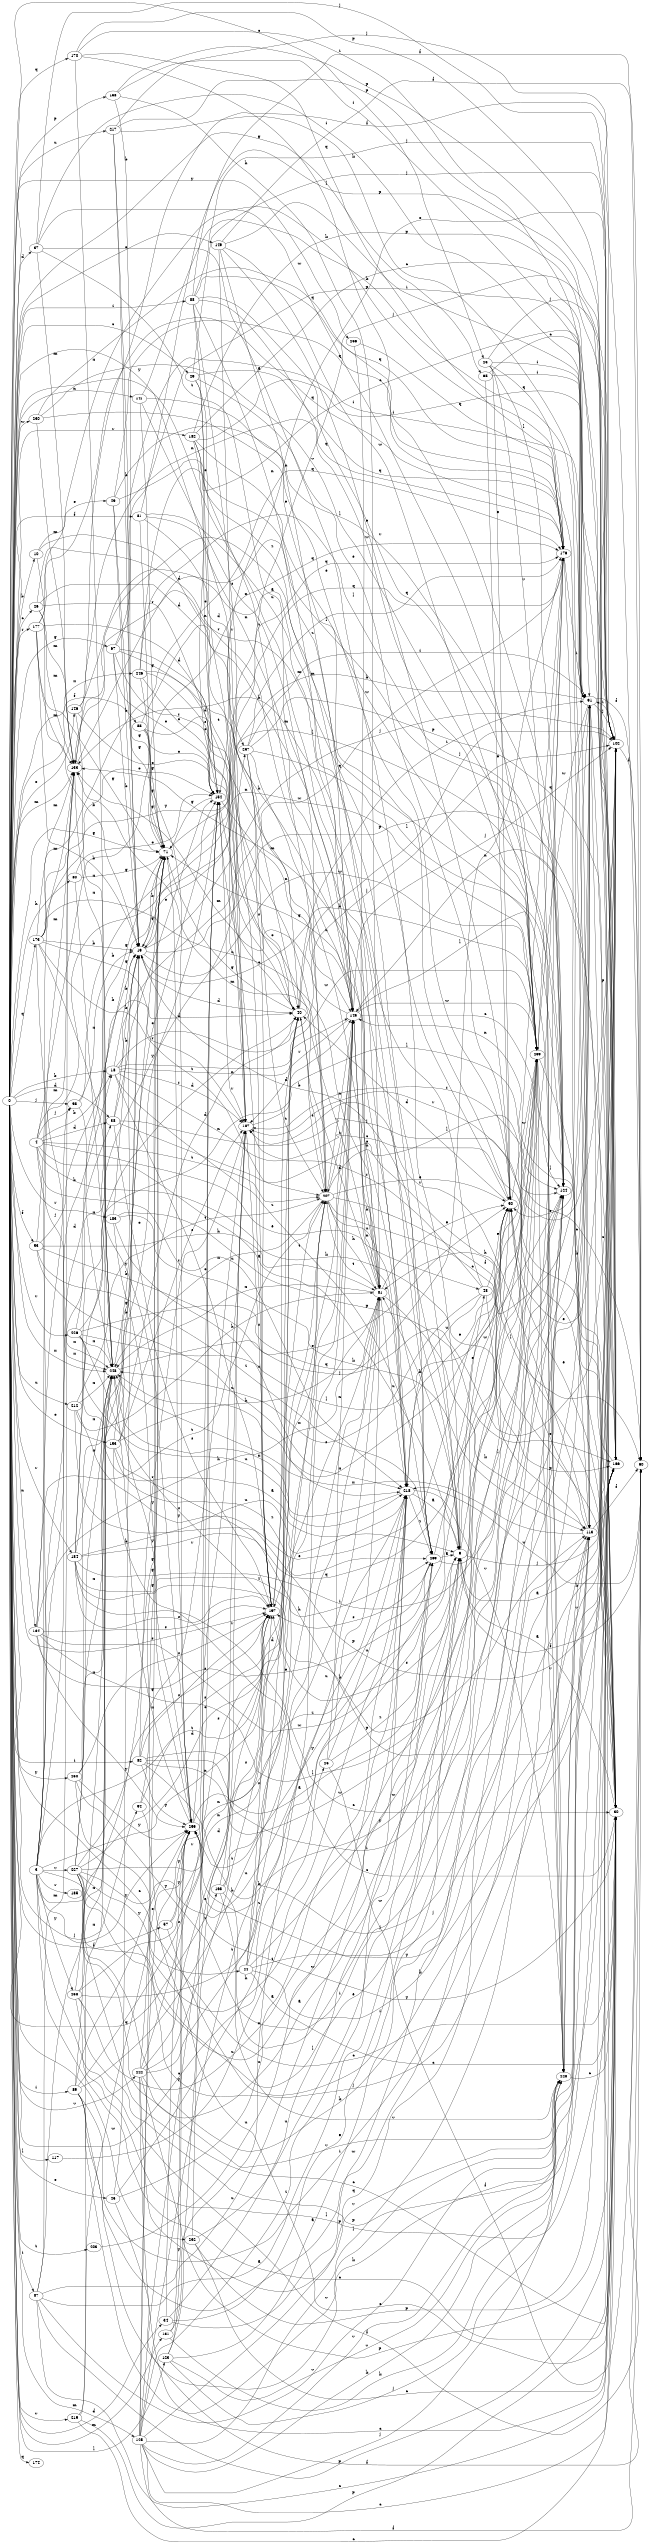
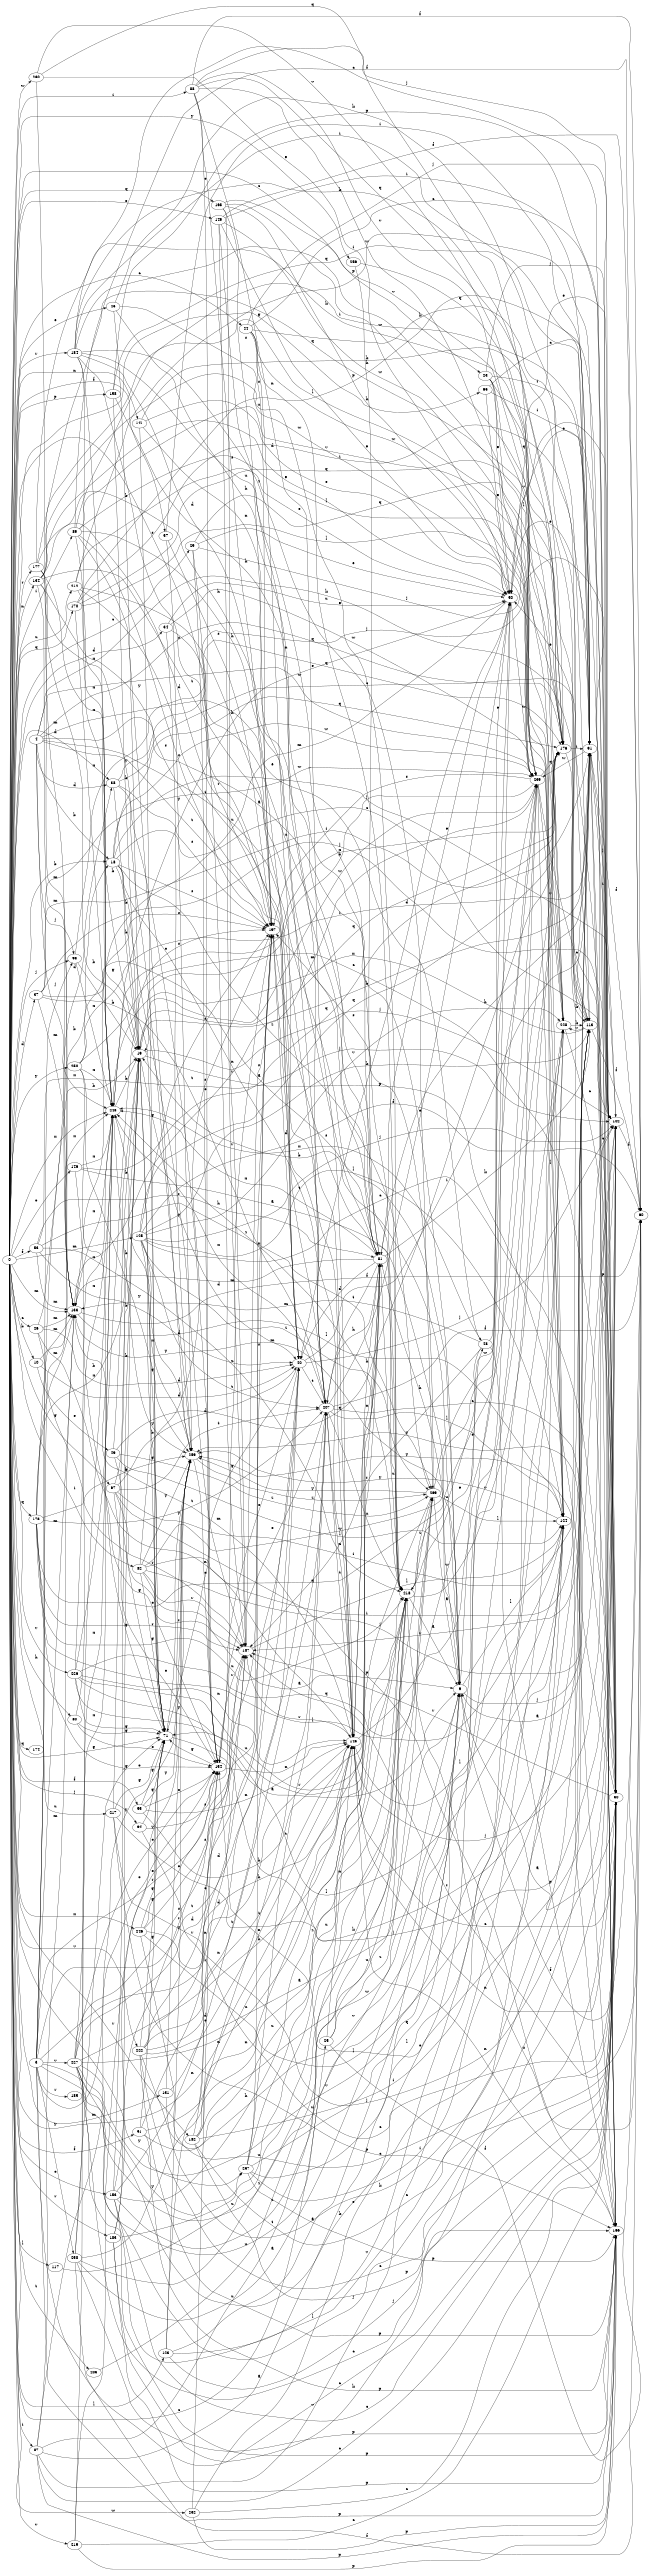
(299, 915) -> (299, 1785)
(306, 1613) -> (364, 399)
